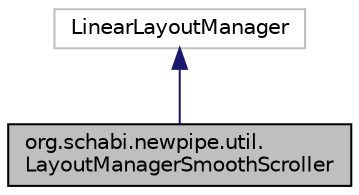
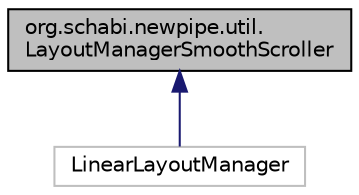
(180, 97) -> (180, 119)
